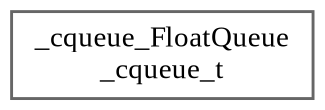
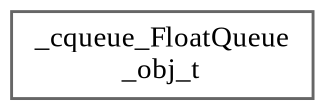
(162, 55) -> (162, 55)
